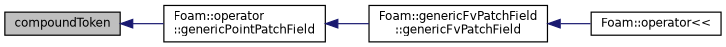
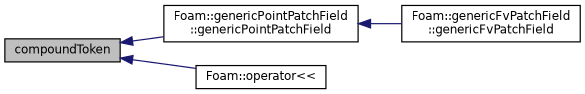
(245, 24) -> (261, 24)
(576, 24) -> (164, 64)
